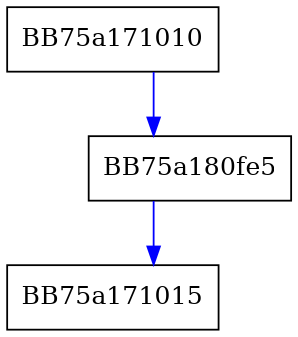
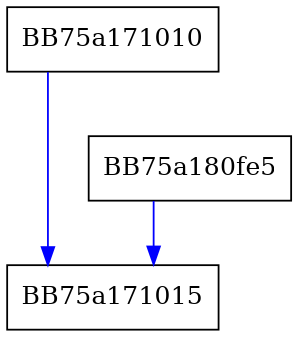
(154, 95) -> (48, 160)
